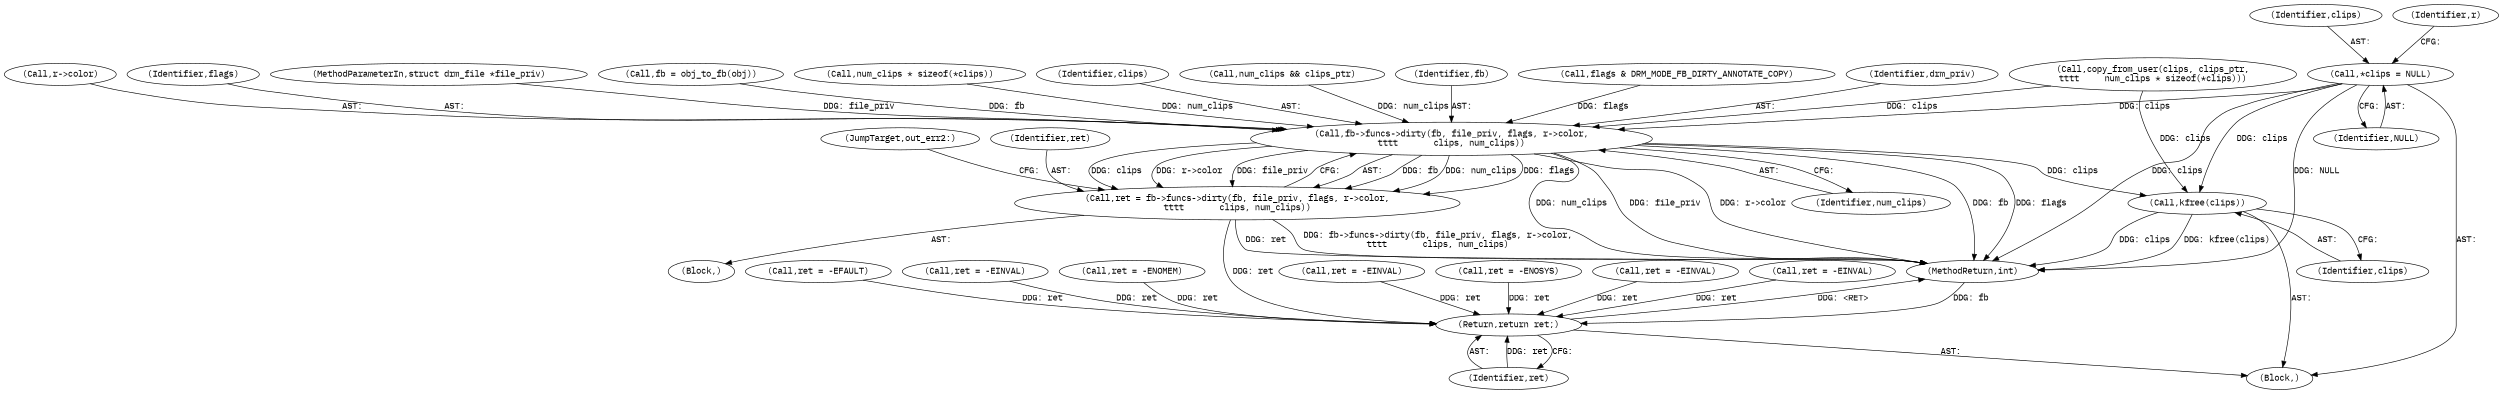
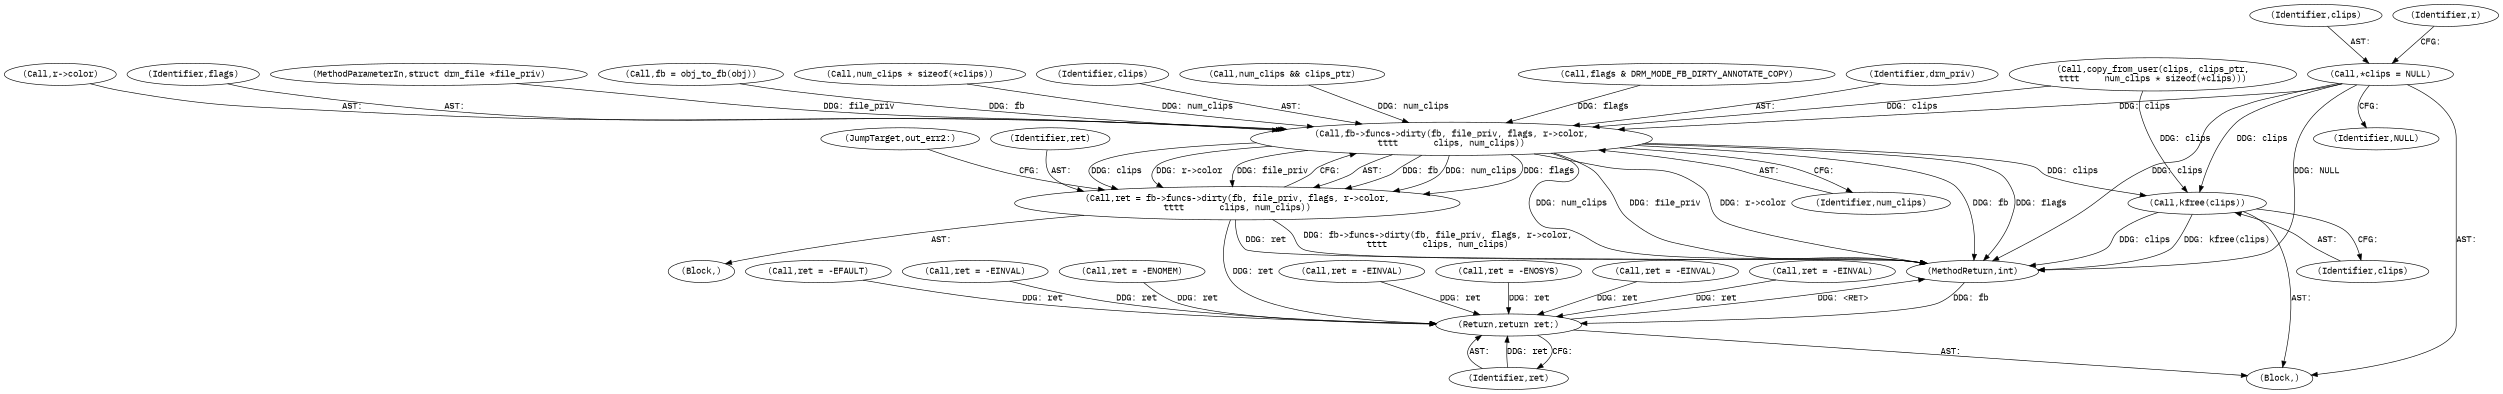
(1451, 74) -> none
(2385, 110) -> none
